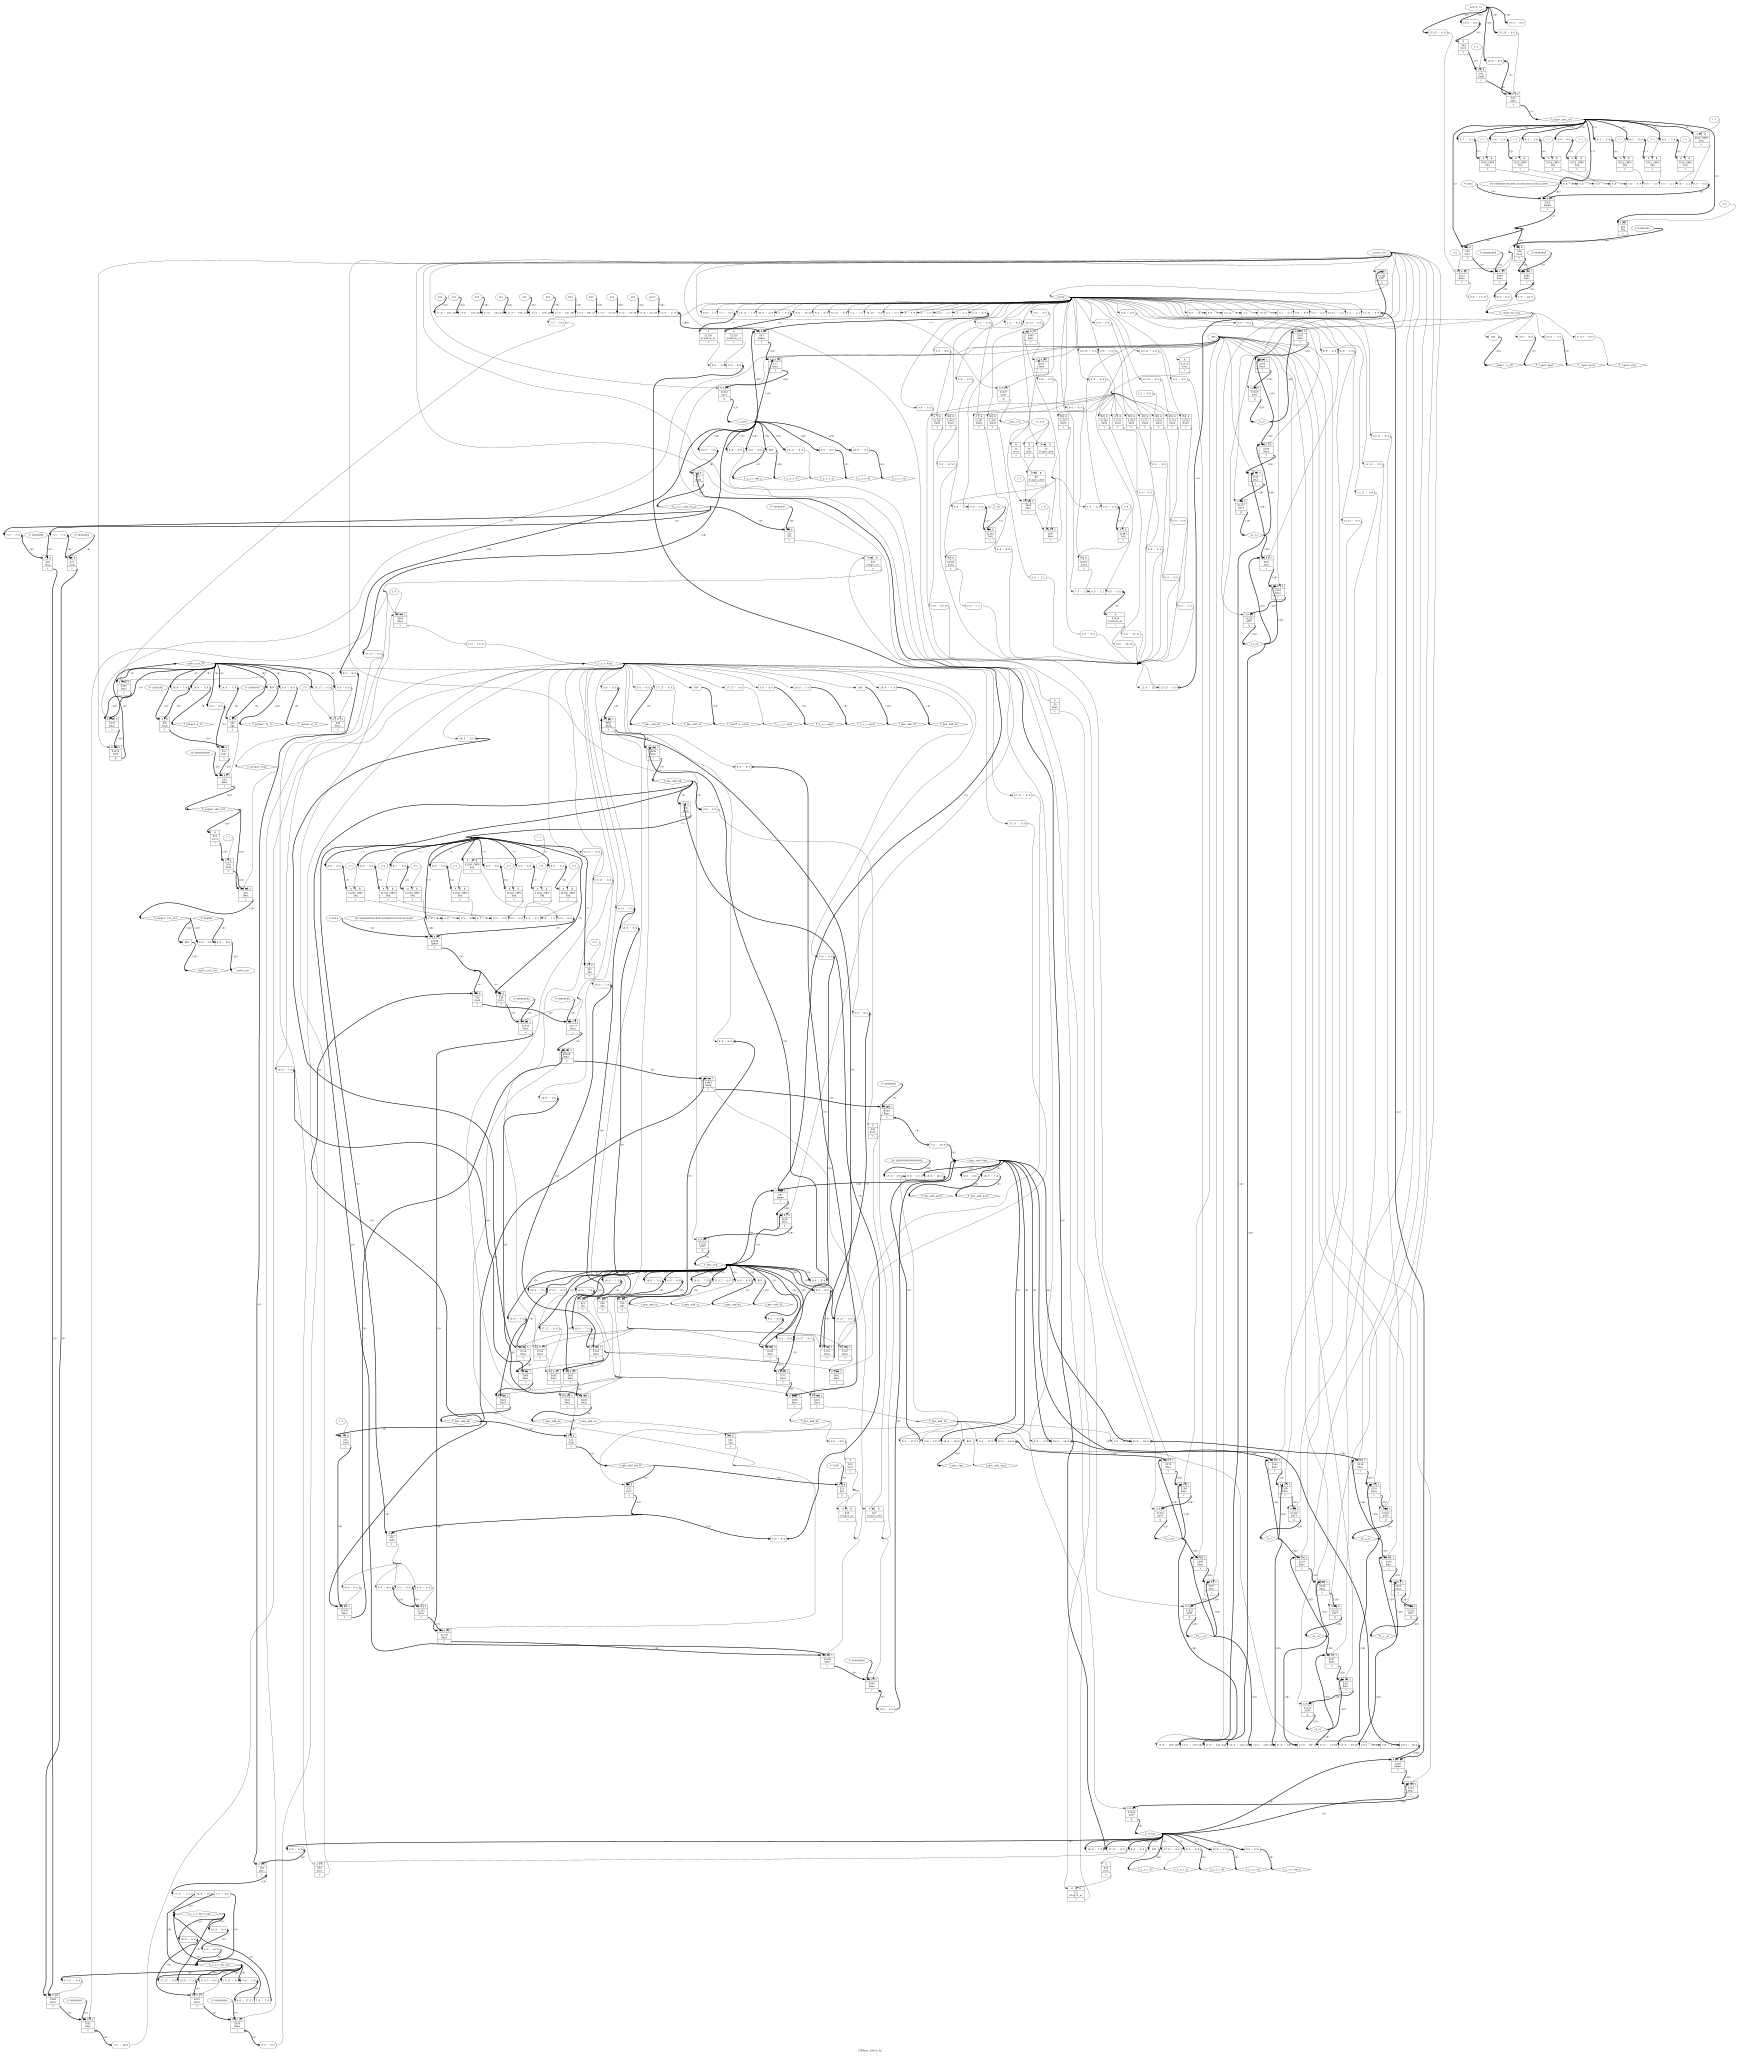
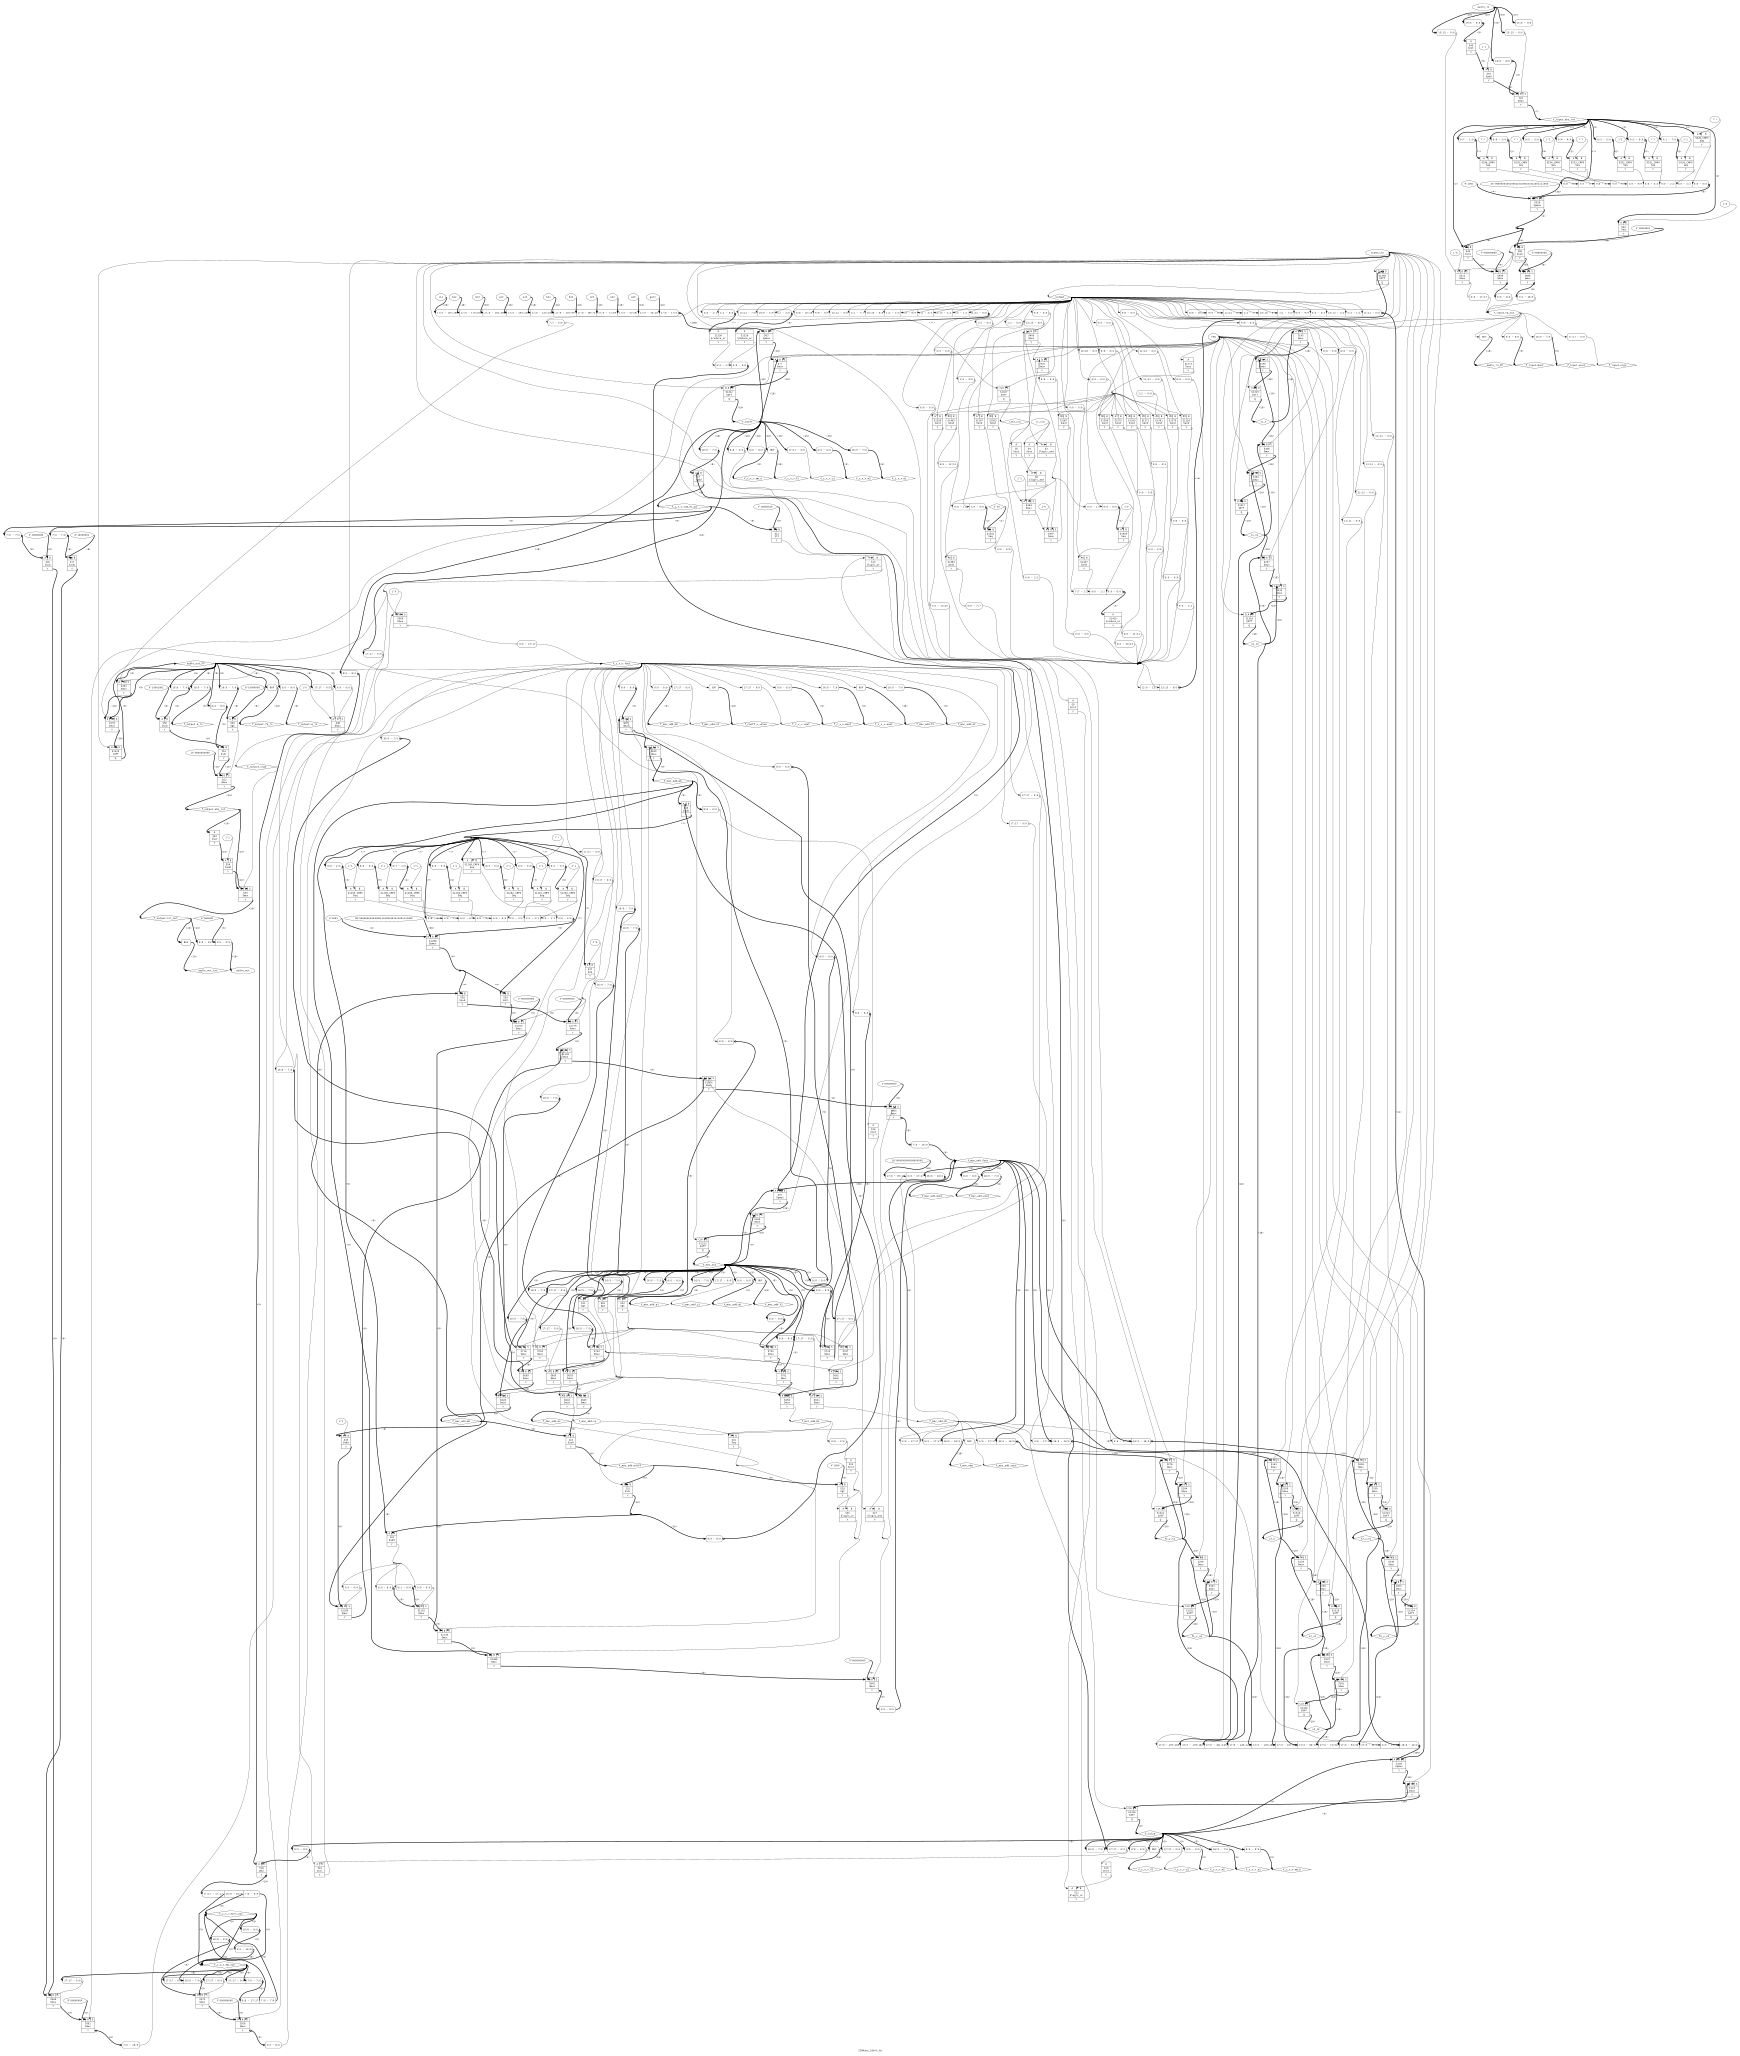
(1061, 297) -> (1060, 297)
(1510, 313) -> (1504, 313)
